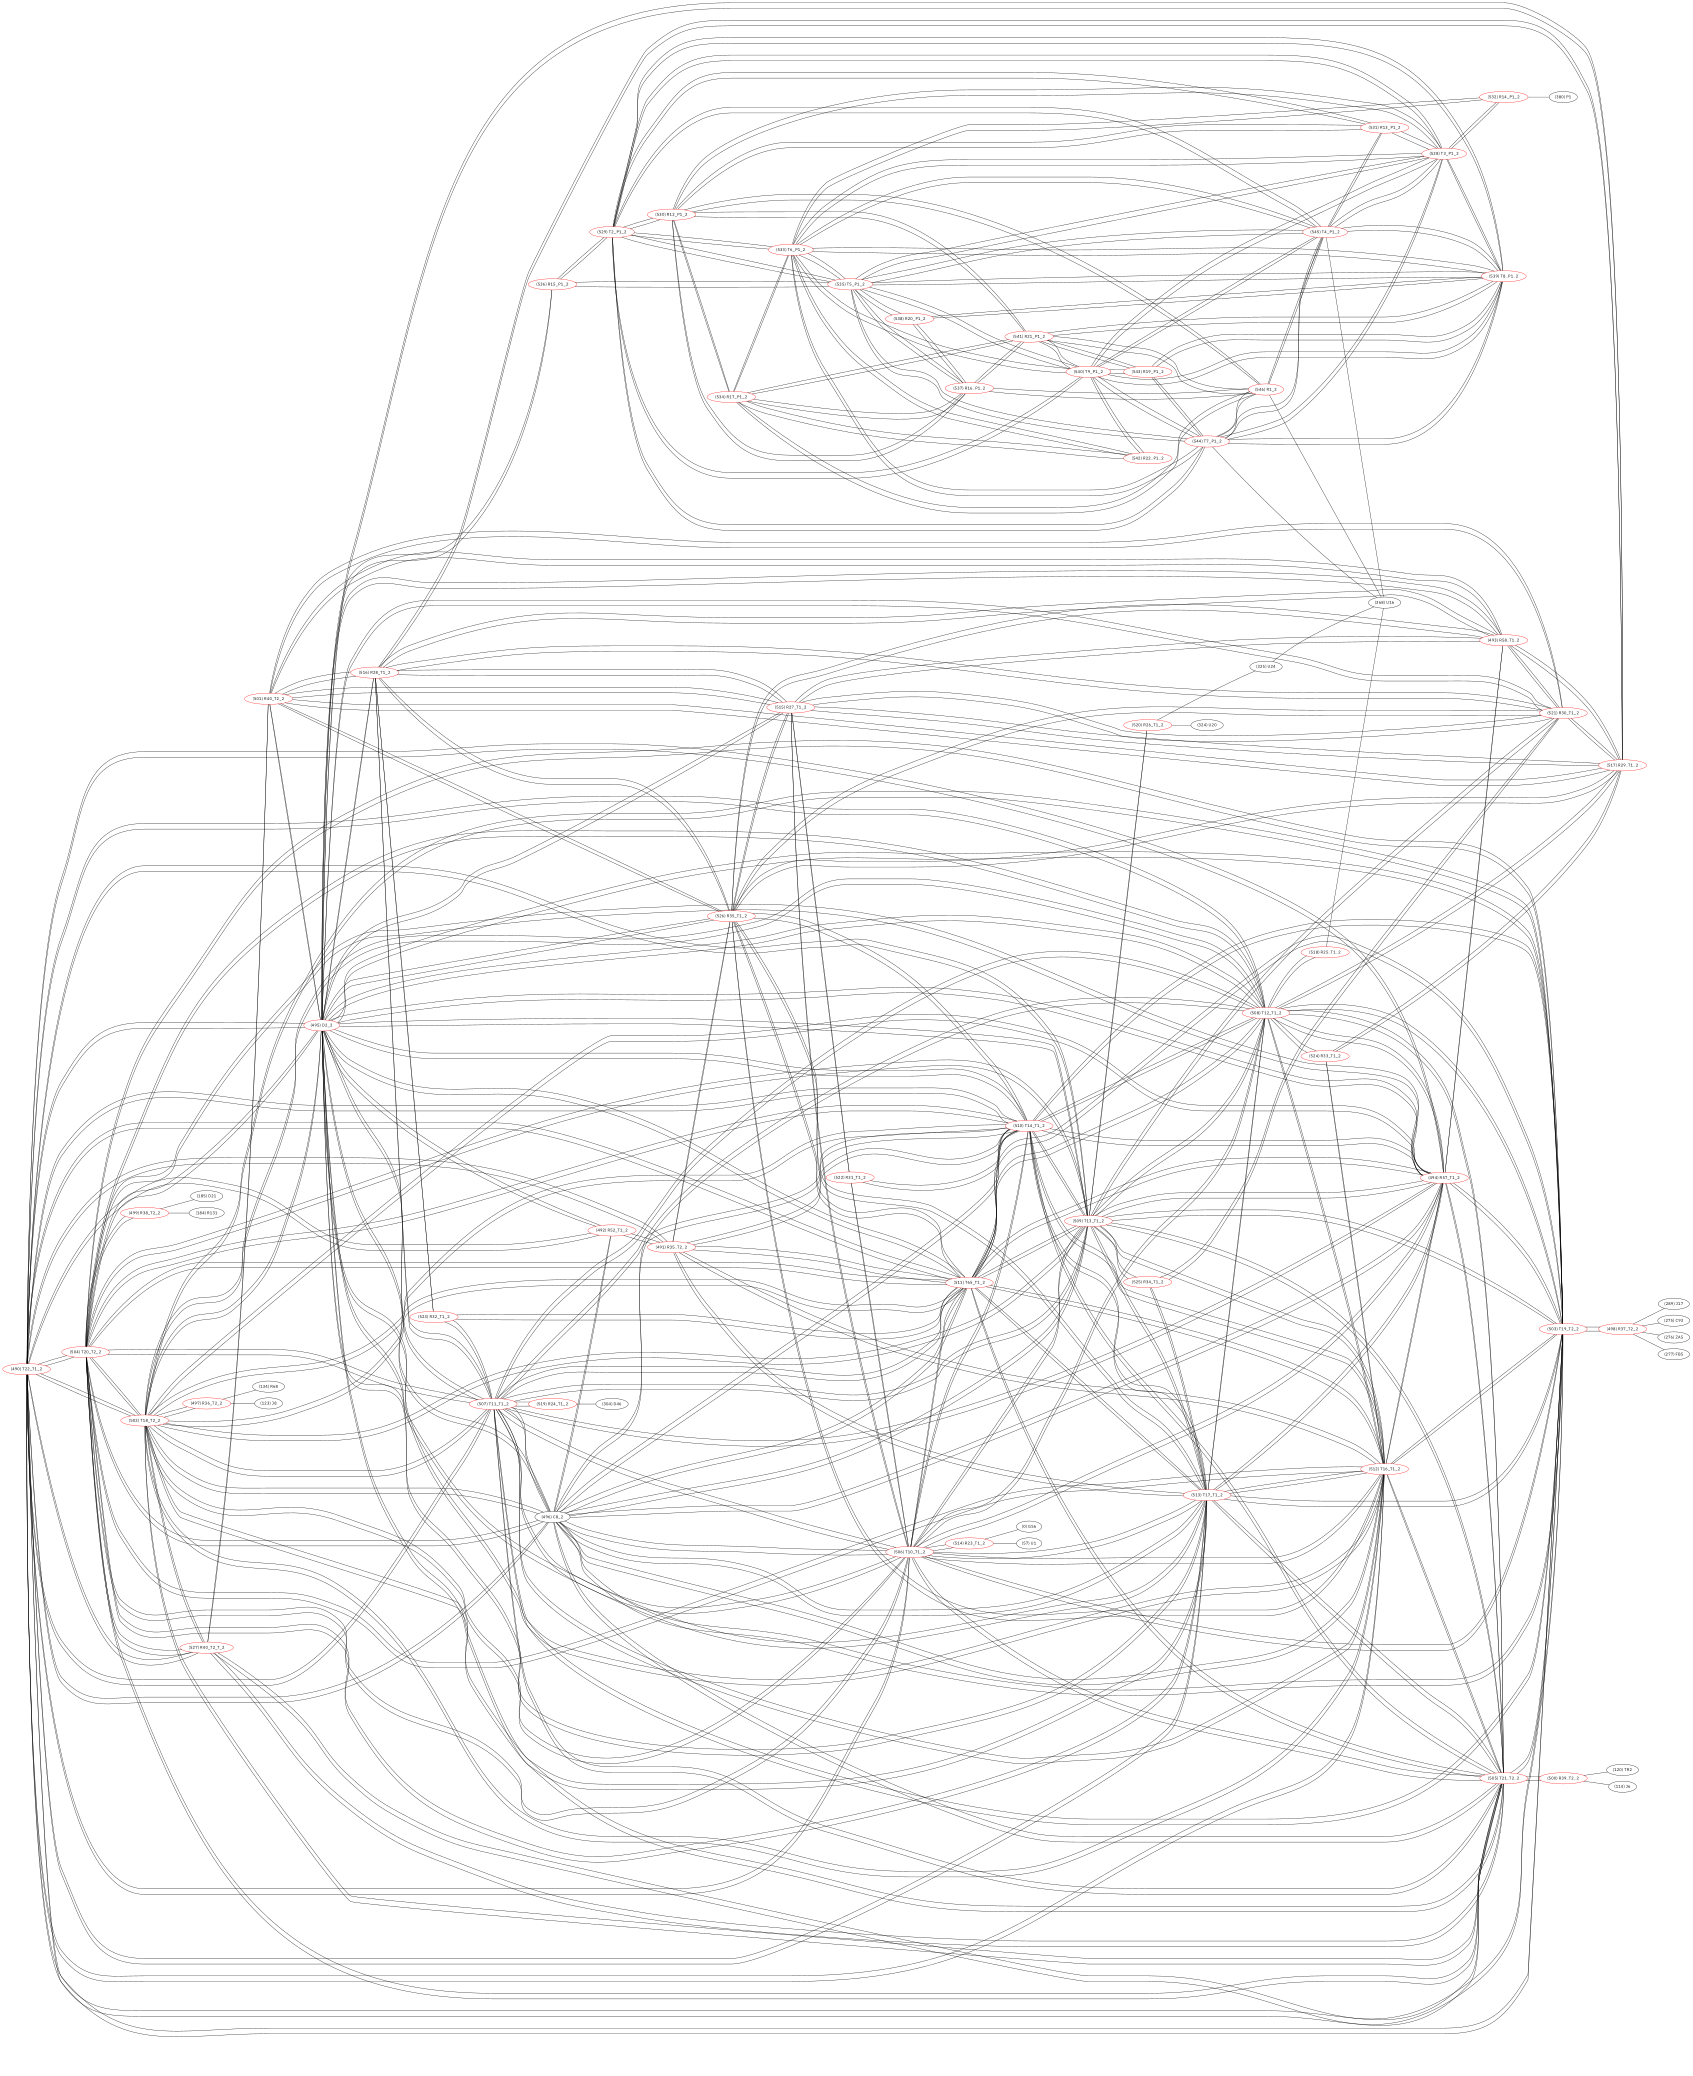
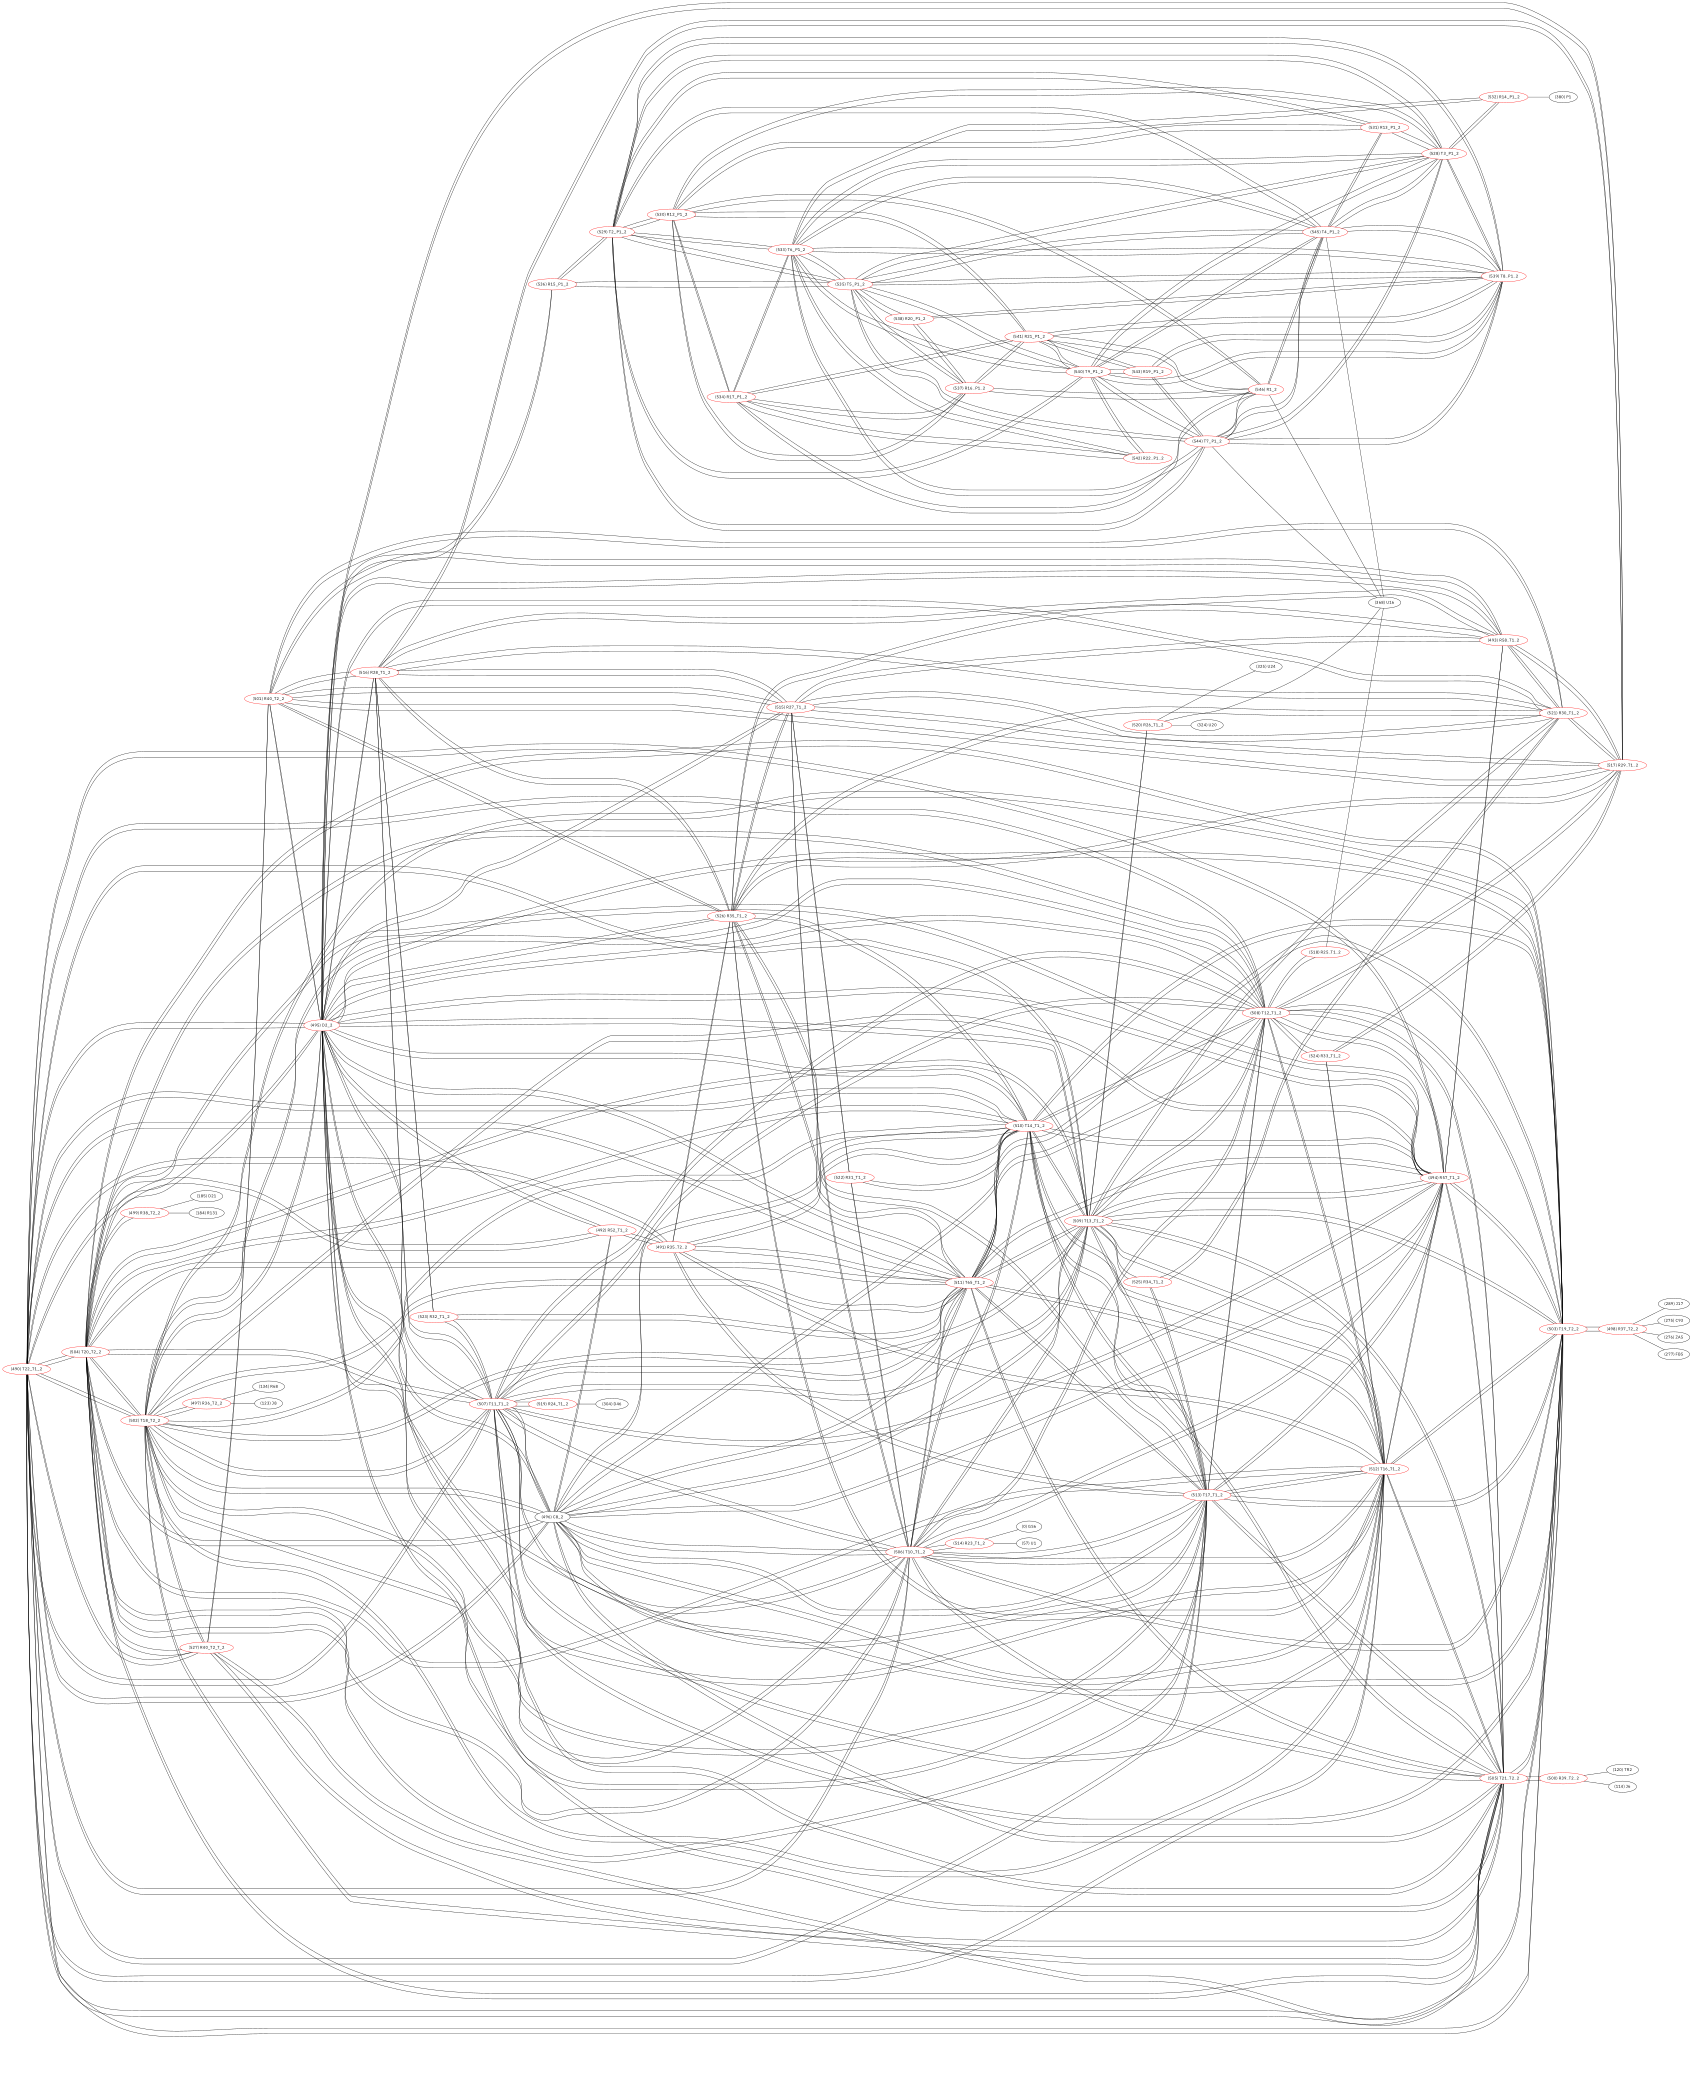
(1321, 631) -> (1284, 685)
